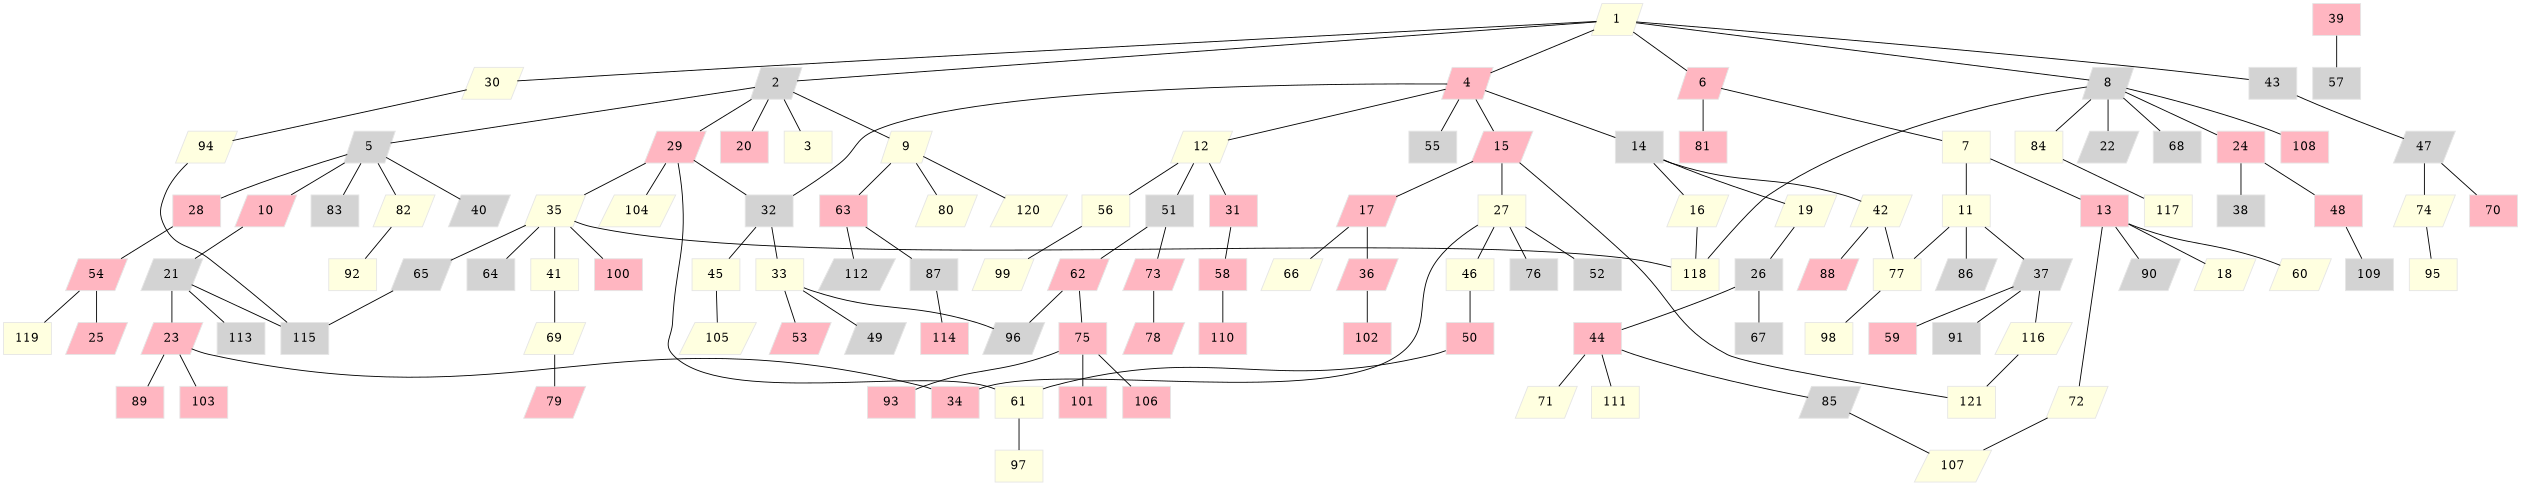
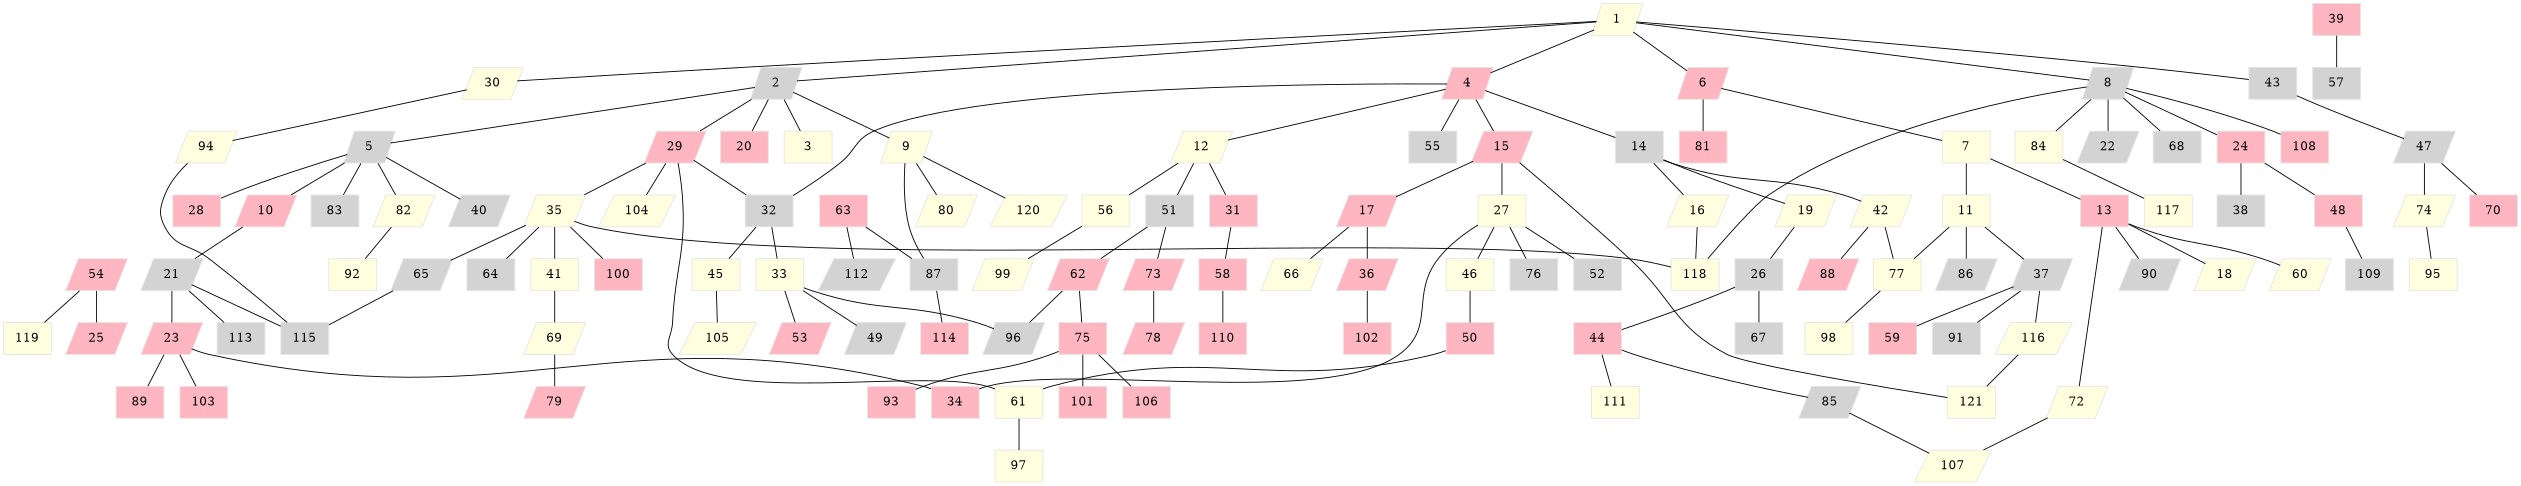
(875, 179) -> (906, 212)
(147, 243) -> none
(1546, 402) -> none
